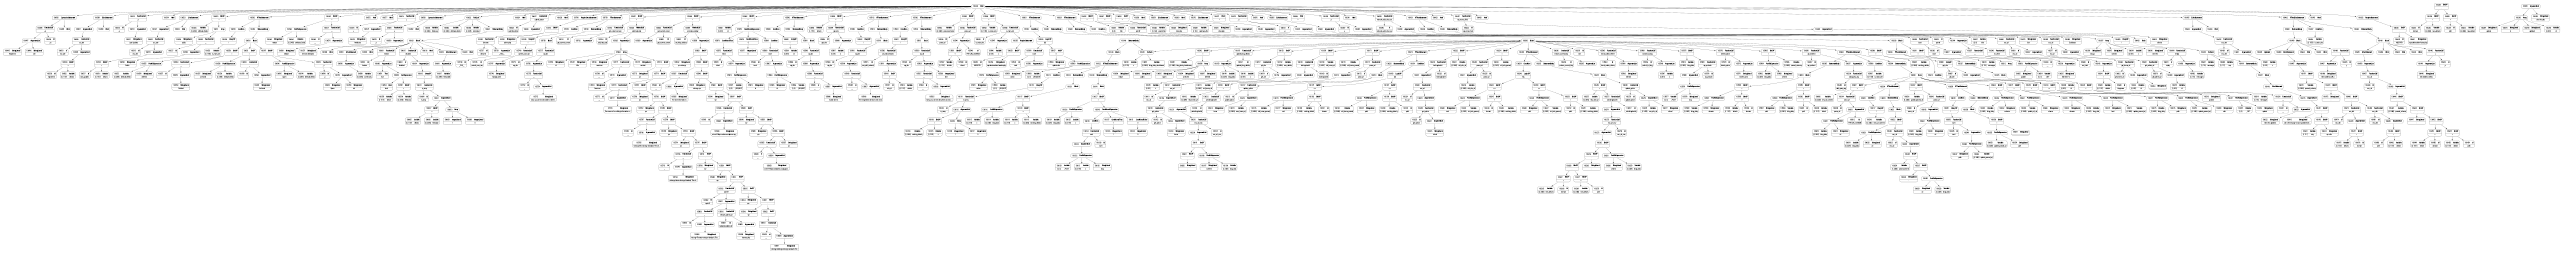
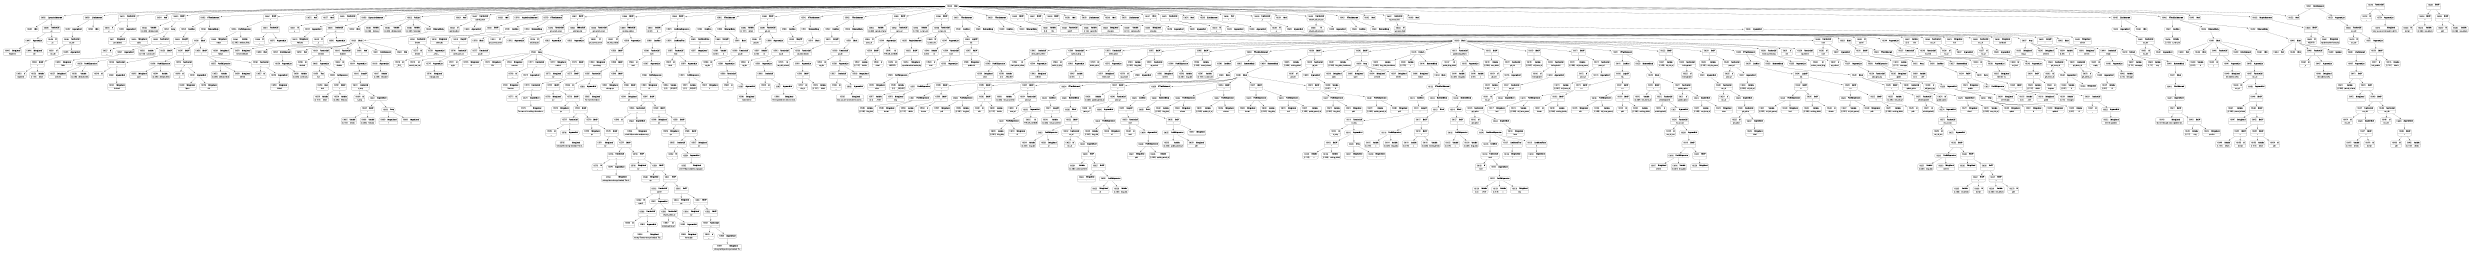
(586, 8) -> (1622, 8)
(1137, 46) -> (1423, 58)
(1949, 62) -> (1318, 62)
(534, 64) -> none
(1947, 81) -> (1917, 81)
